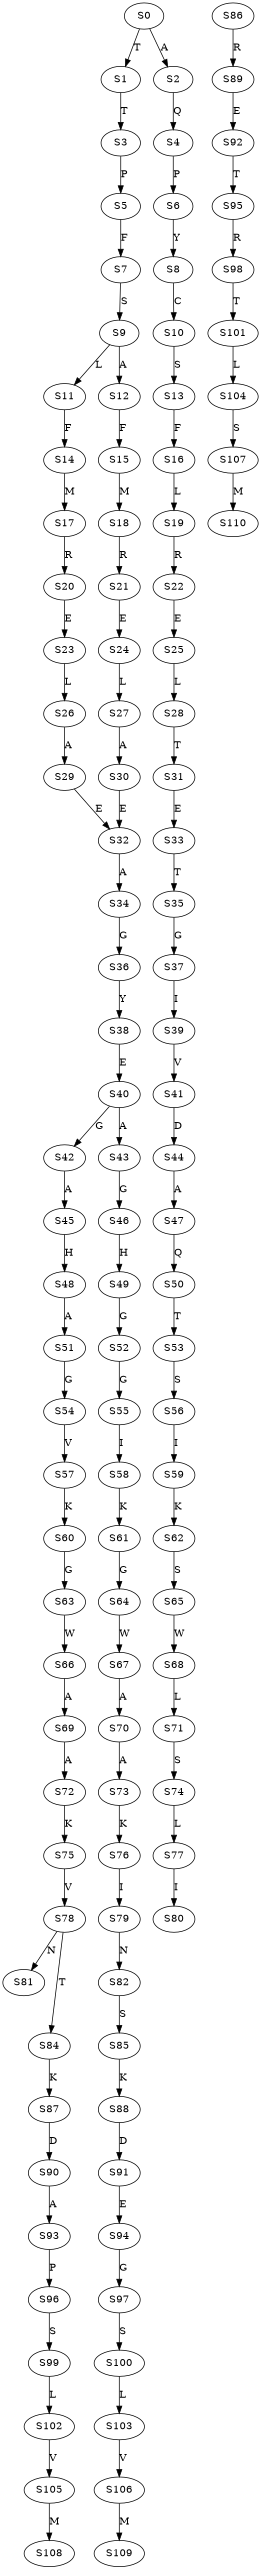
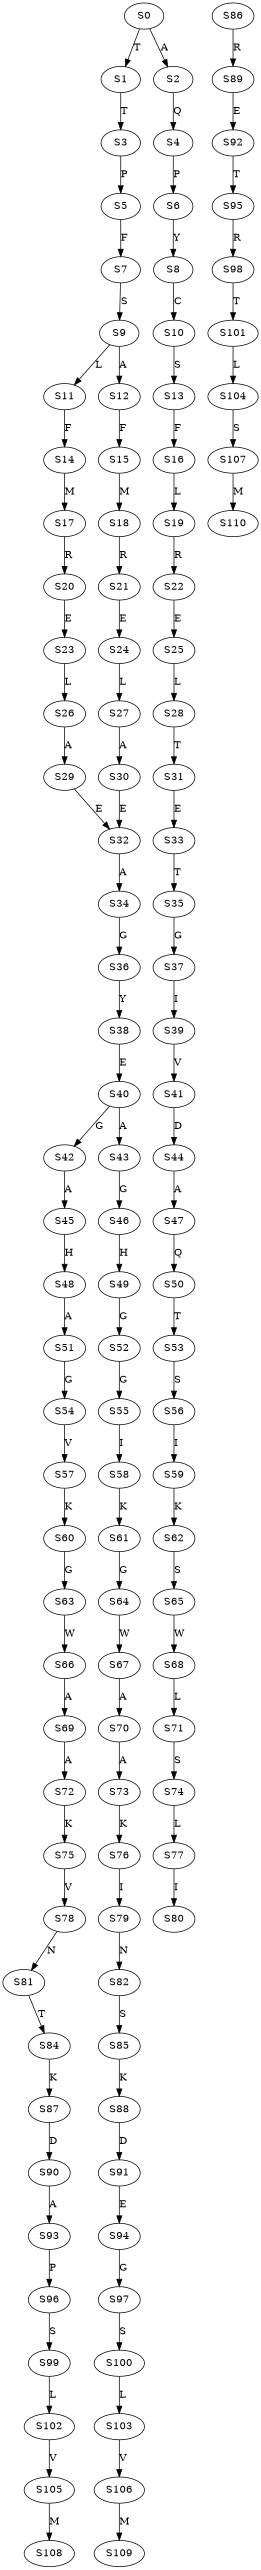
(57, 1979) -> (35, 2011)
